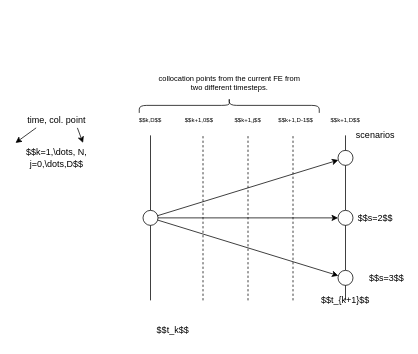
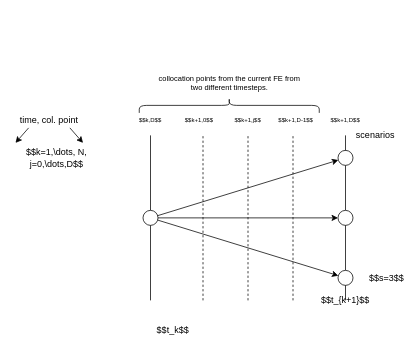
(57, 120) -> (49, 120)
(375, 218) -> none
